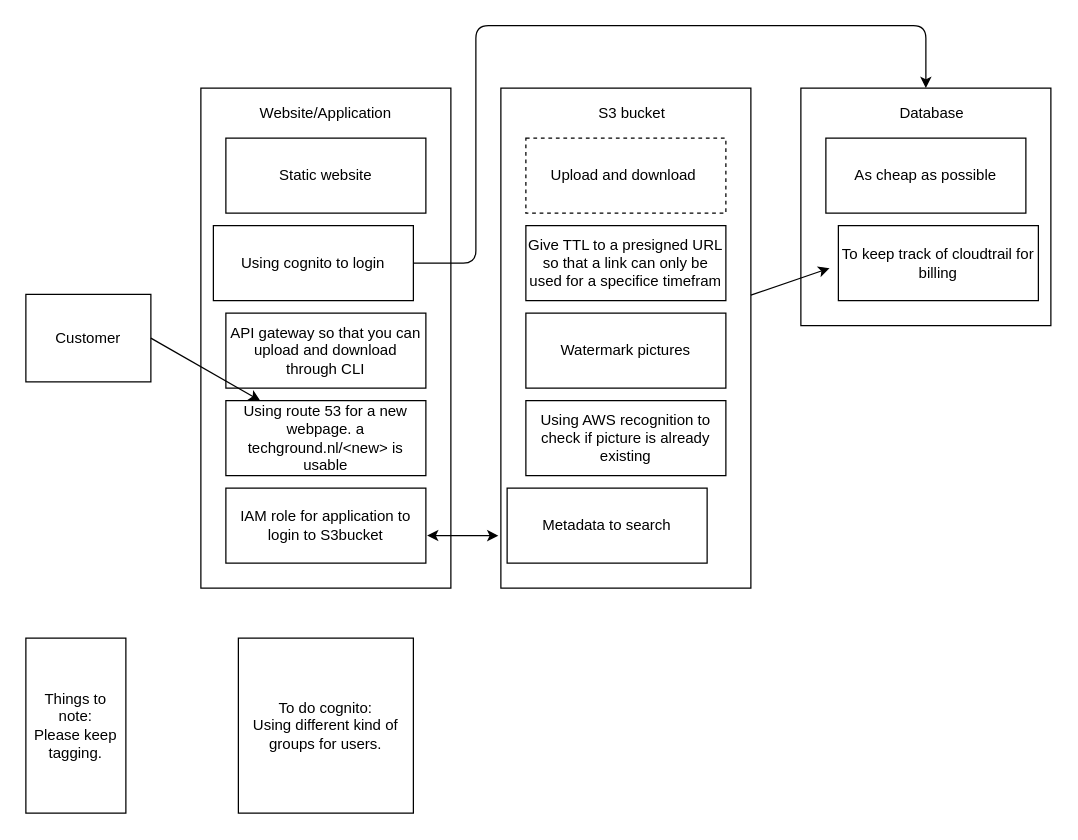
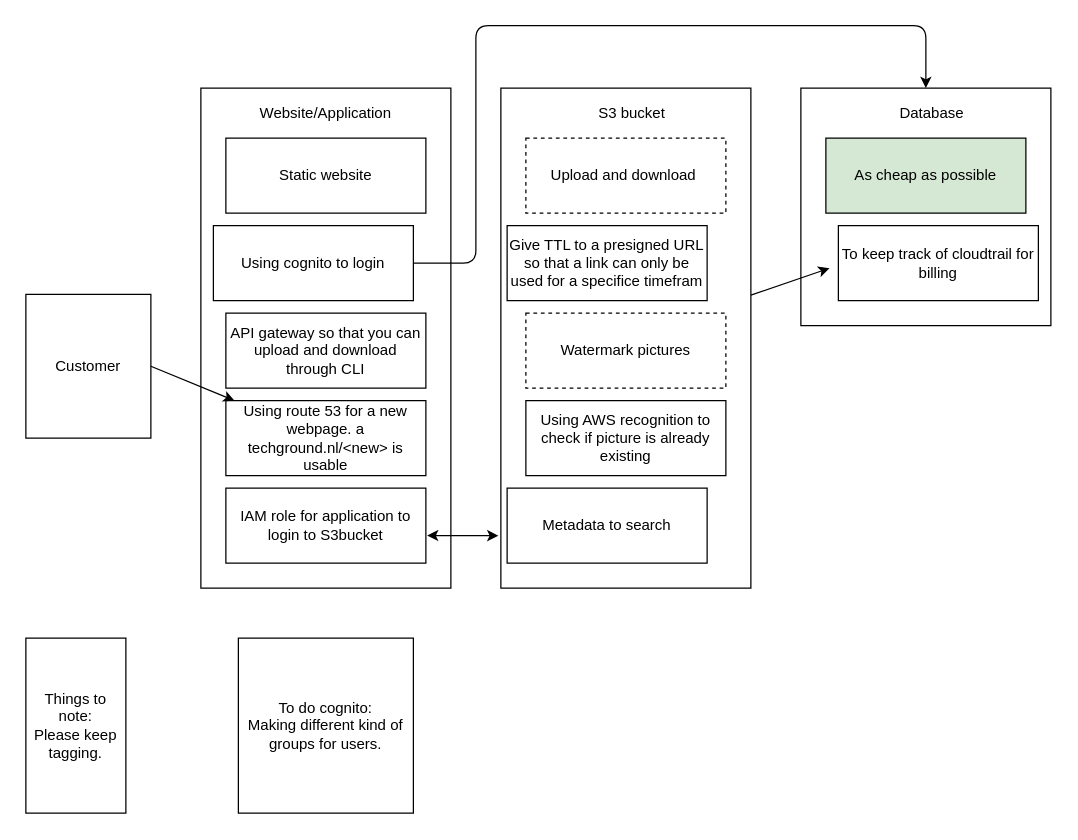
(926, 176) -> (926, 176)
(626, 263) -> (607, 263)
(88, 338) -> (88, 366)
(626, 351) -> (626, 351)
(326, 726) -> (326, 726)
